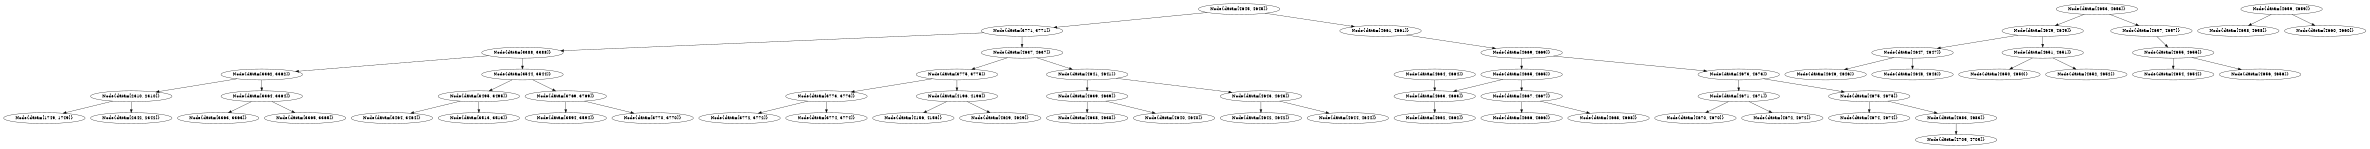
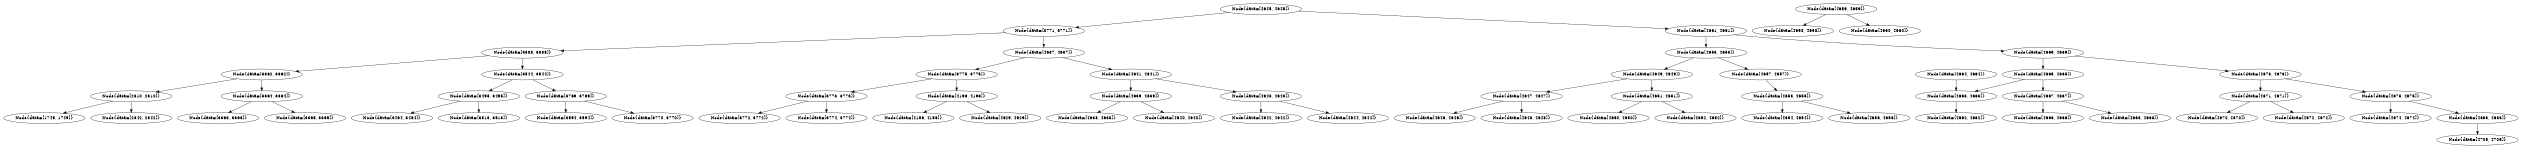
none -> (1706, 40)
